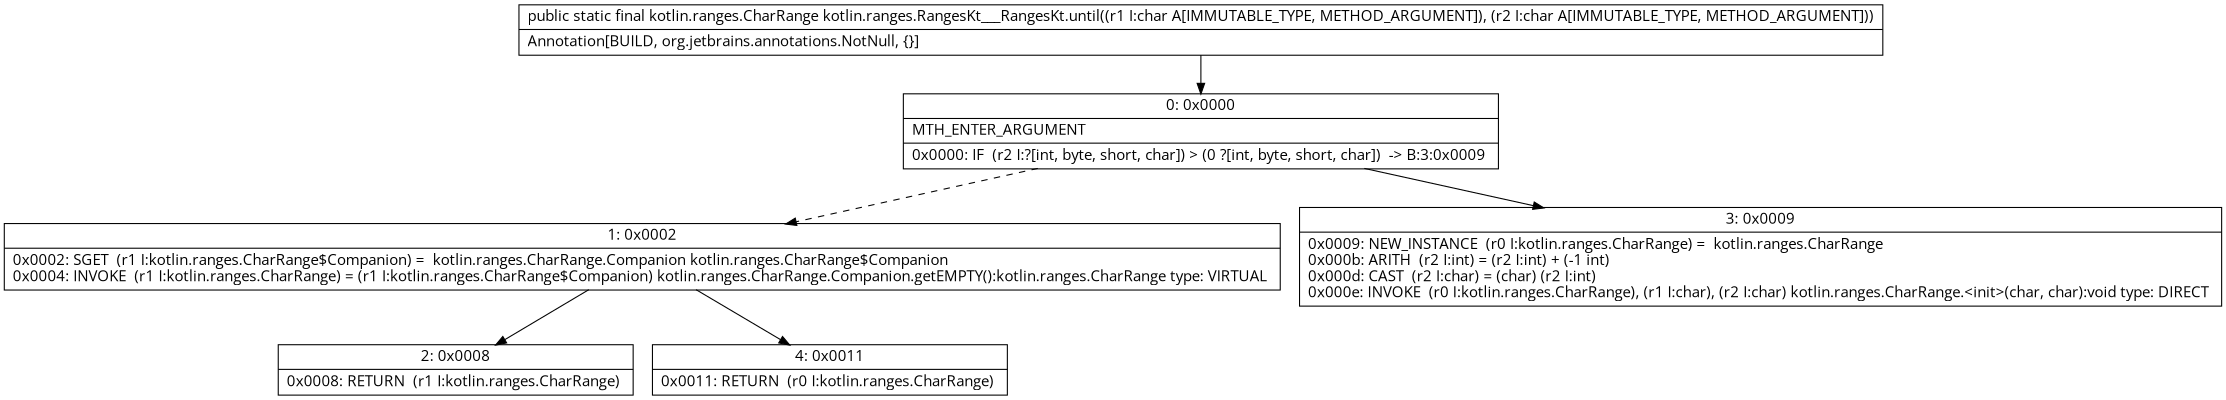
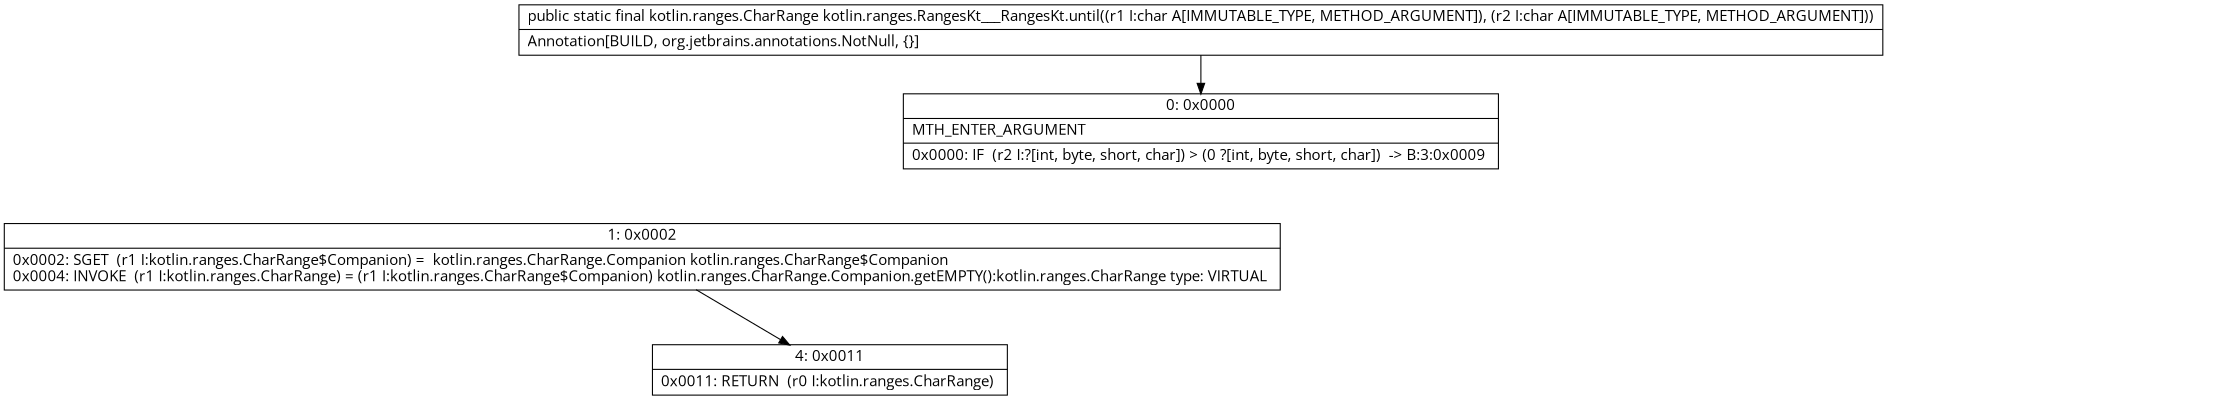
(917, 195) -> none
(1761, 257) -> none
(456, 370) -> none
